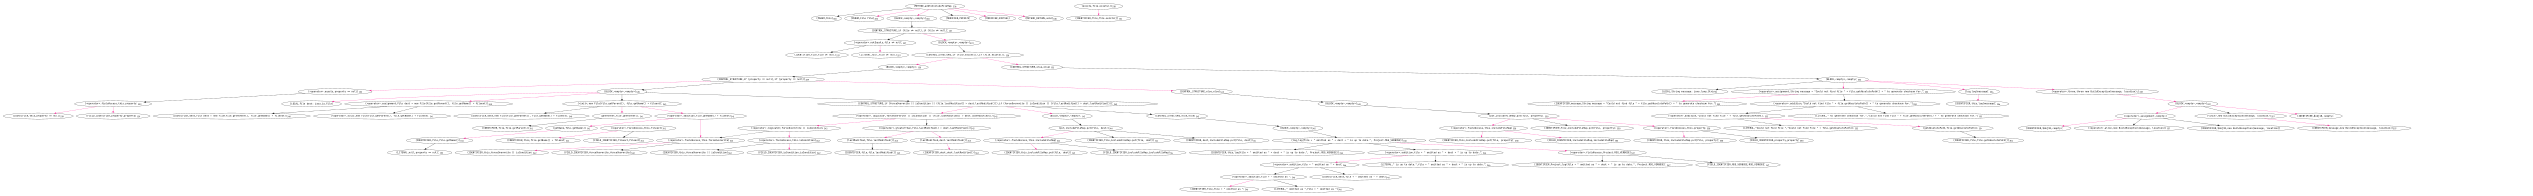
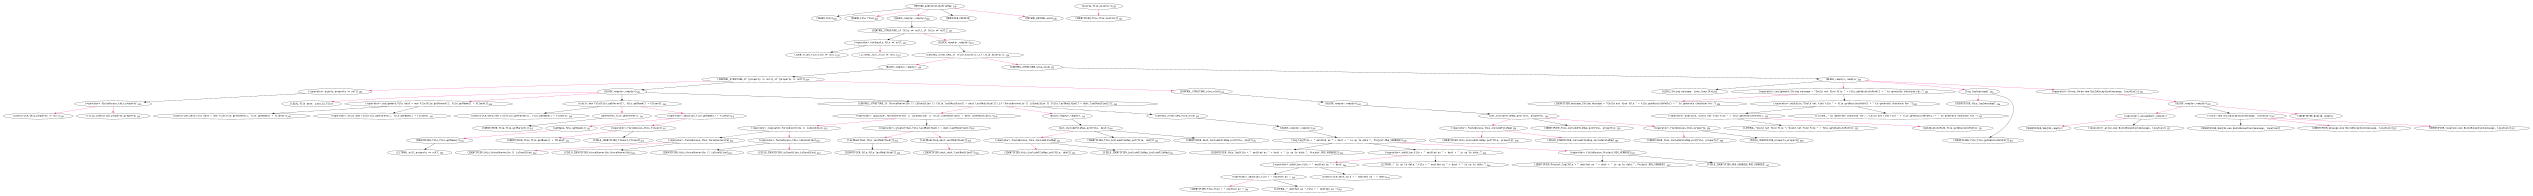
(997, 18) -> none
(2191, 122) -> (2241, 121)
(701, 127) -> (670, 122)
none -> (2472, 128)
(1967, 134) -> (2013, 113)
